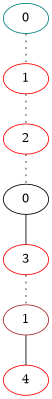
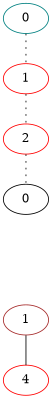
(26, 260) -> none
